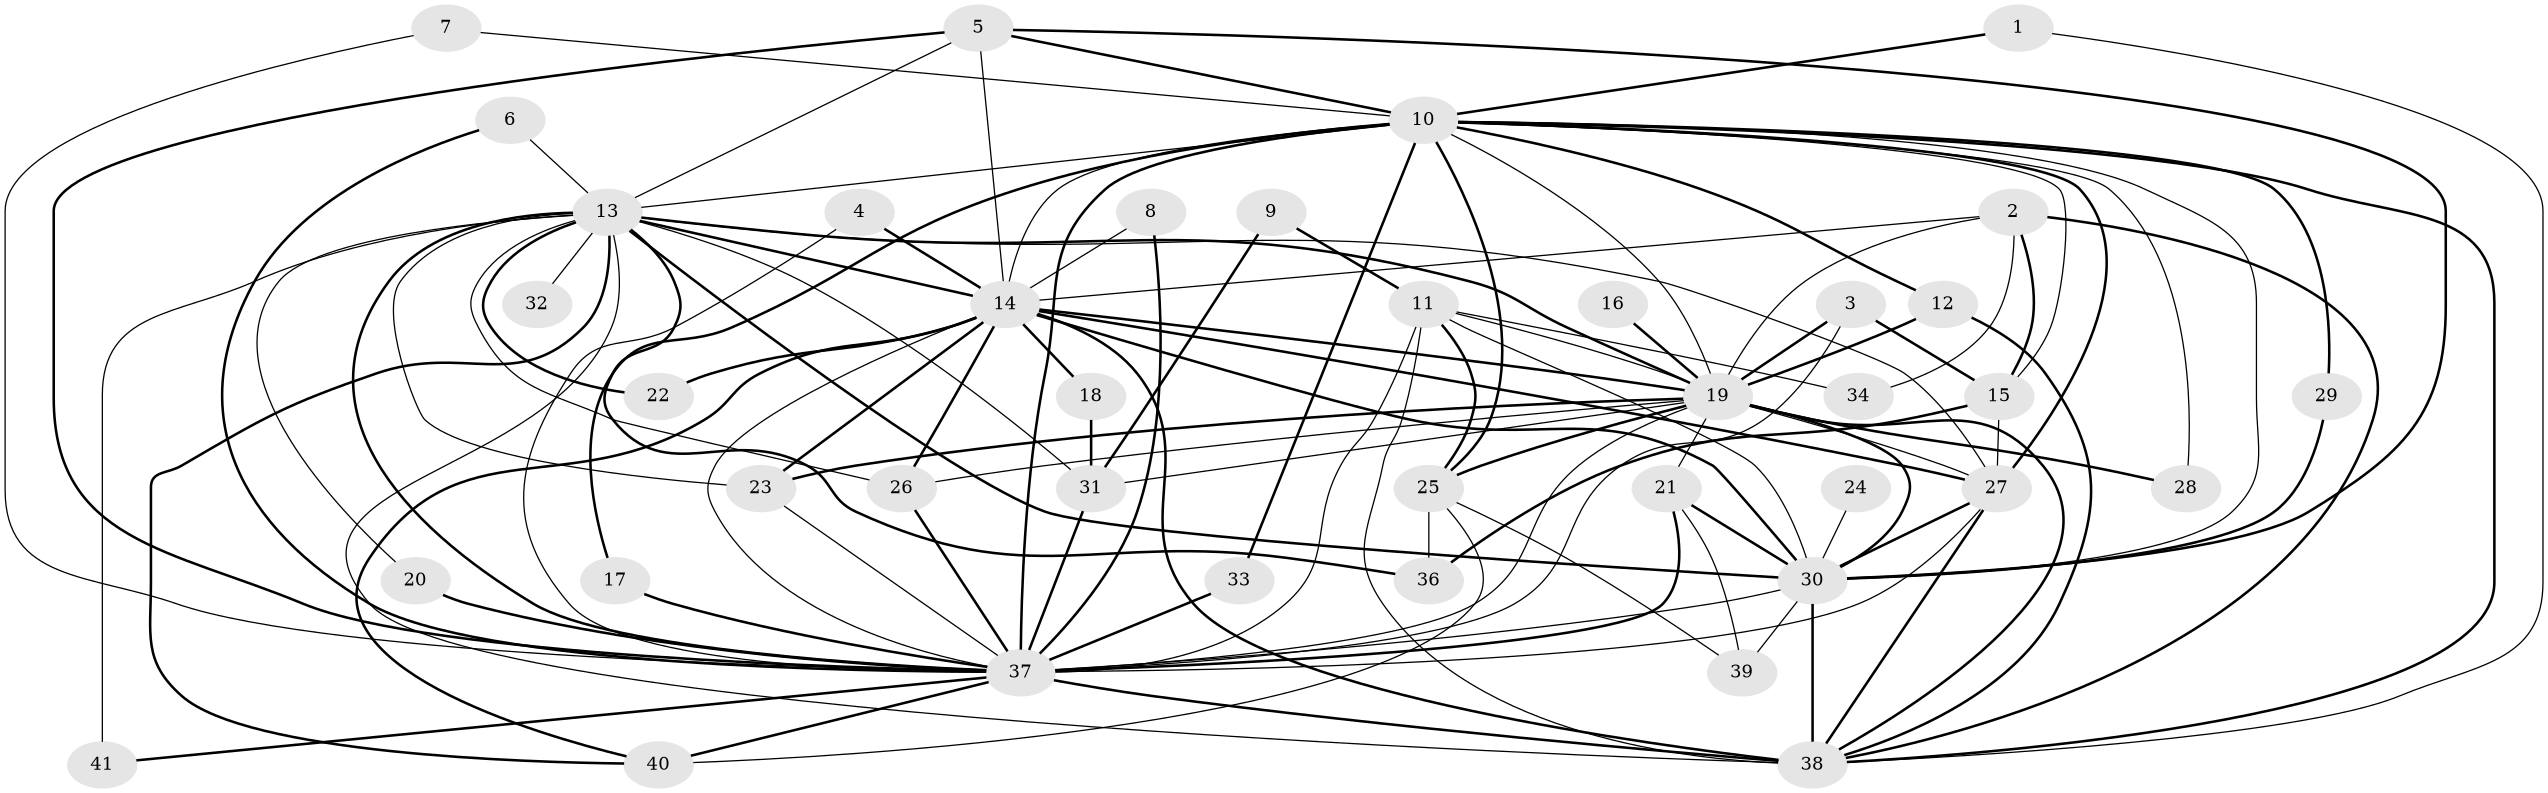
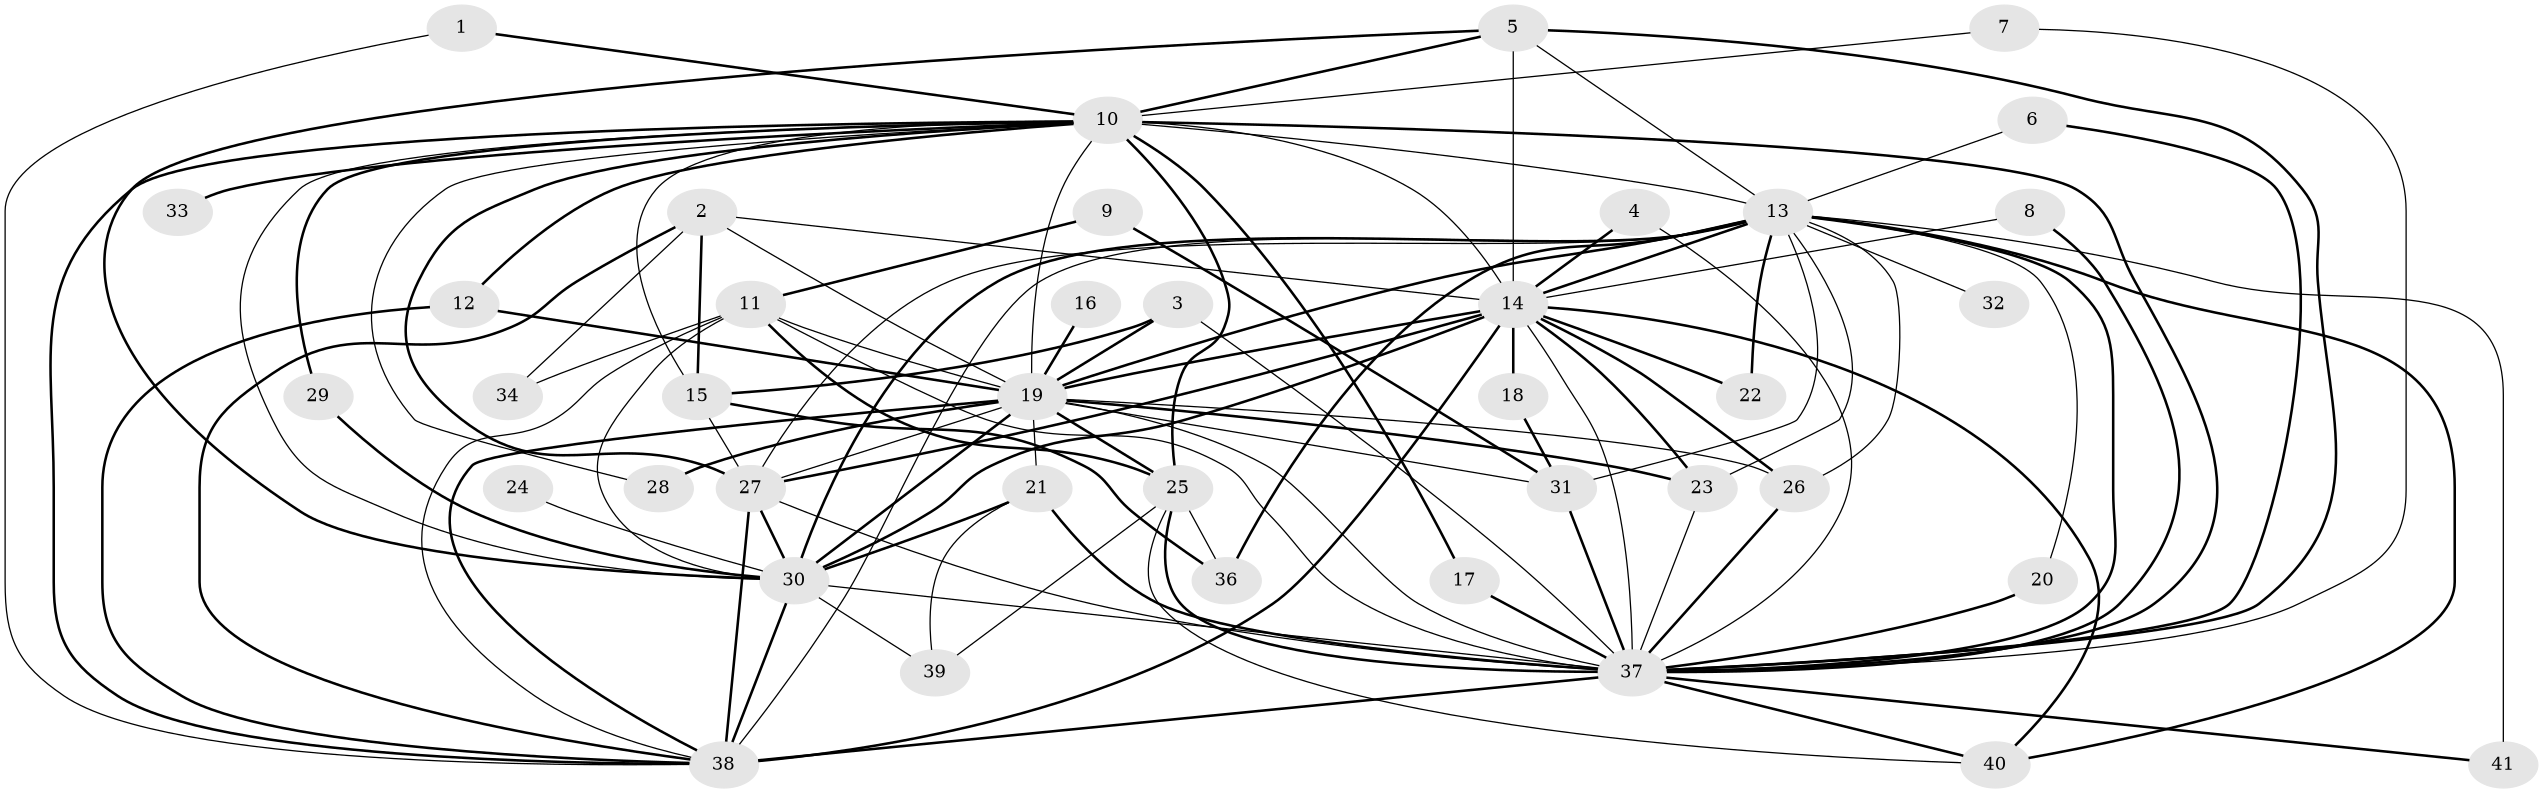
(1130, 627) -> (1336, 656)
